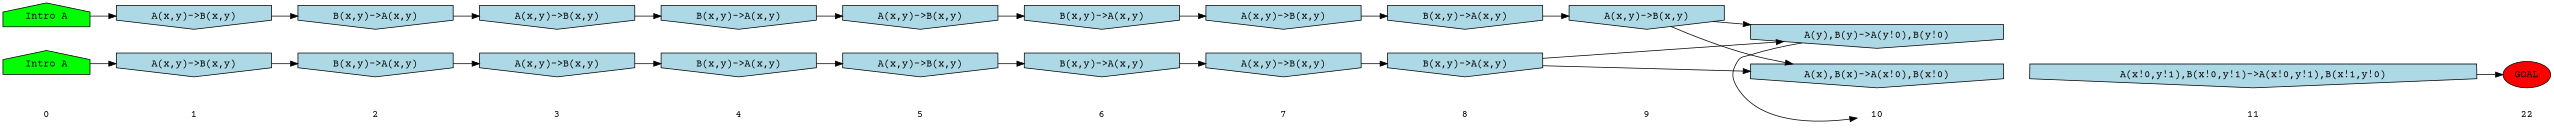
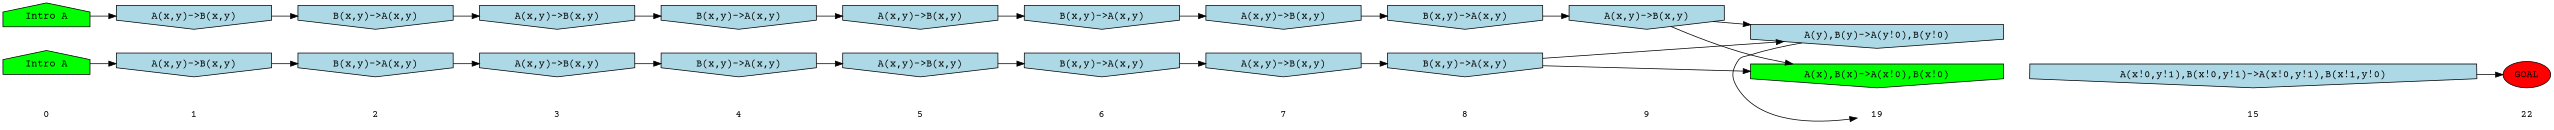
(1877, 75) -> (1877, 75)
(1877, 114) -> (1877, 114)
(2253, 114) -> (2253, 114)
